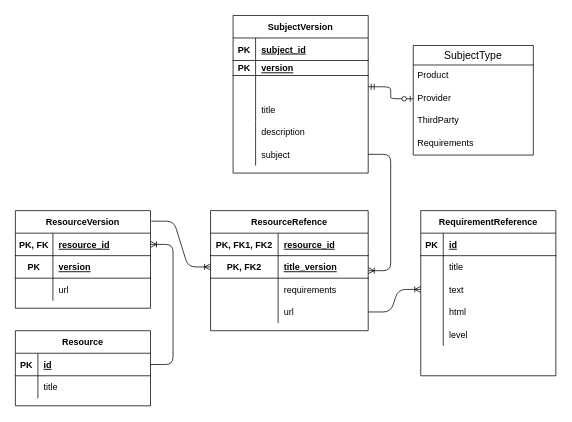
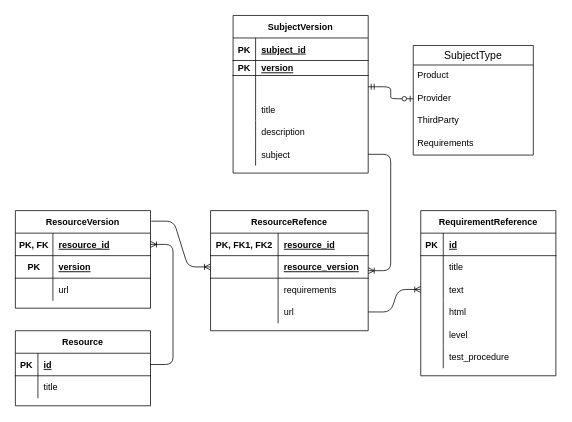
(244, 267) -> none
(313, 267) -> (323, 267)
none -> (499, 357)
